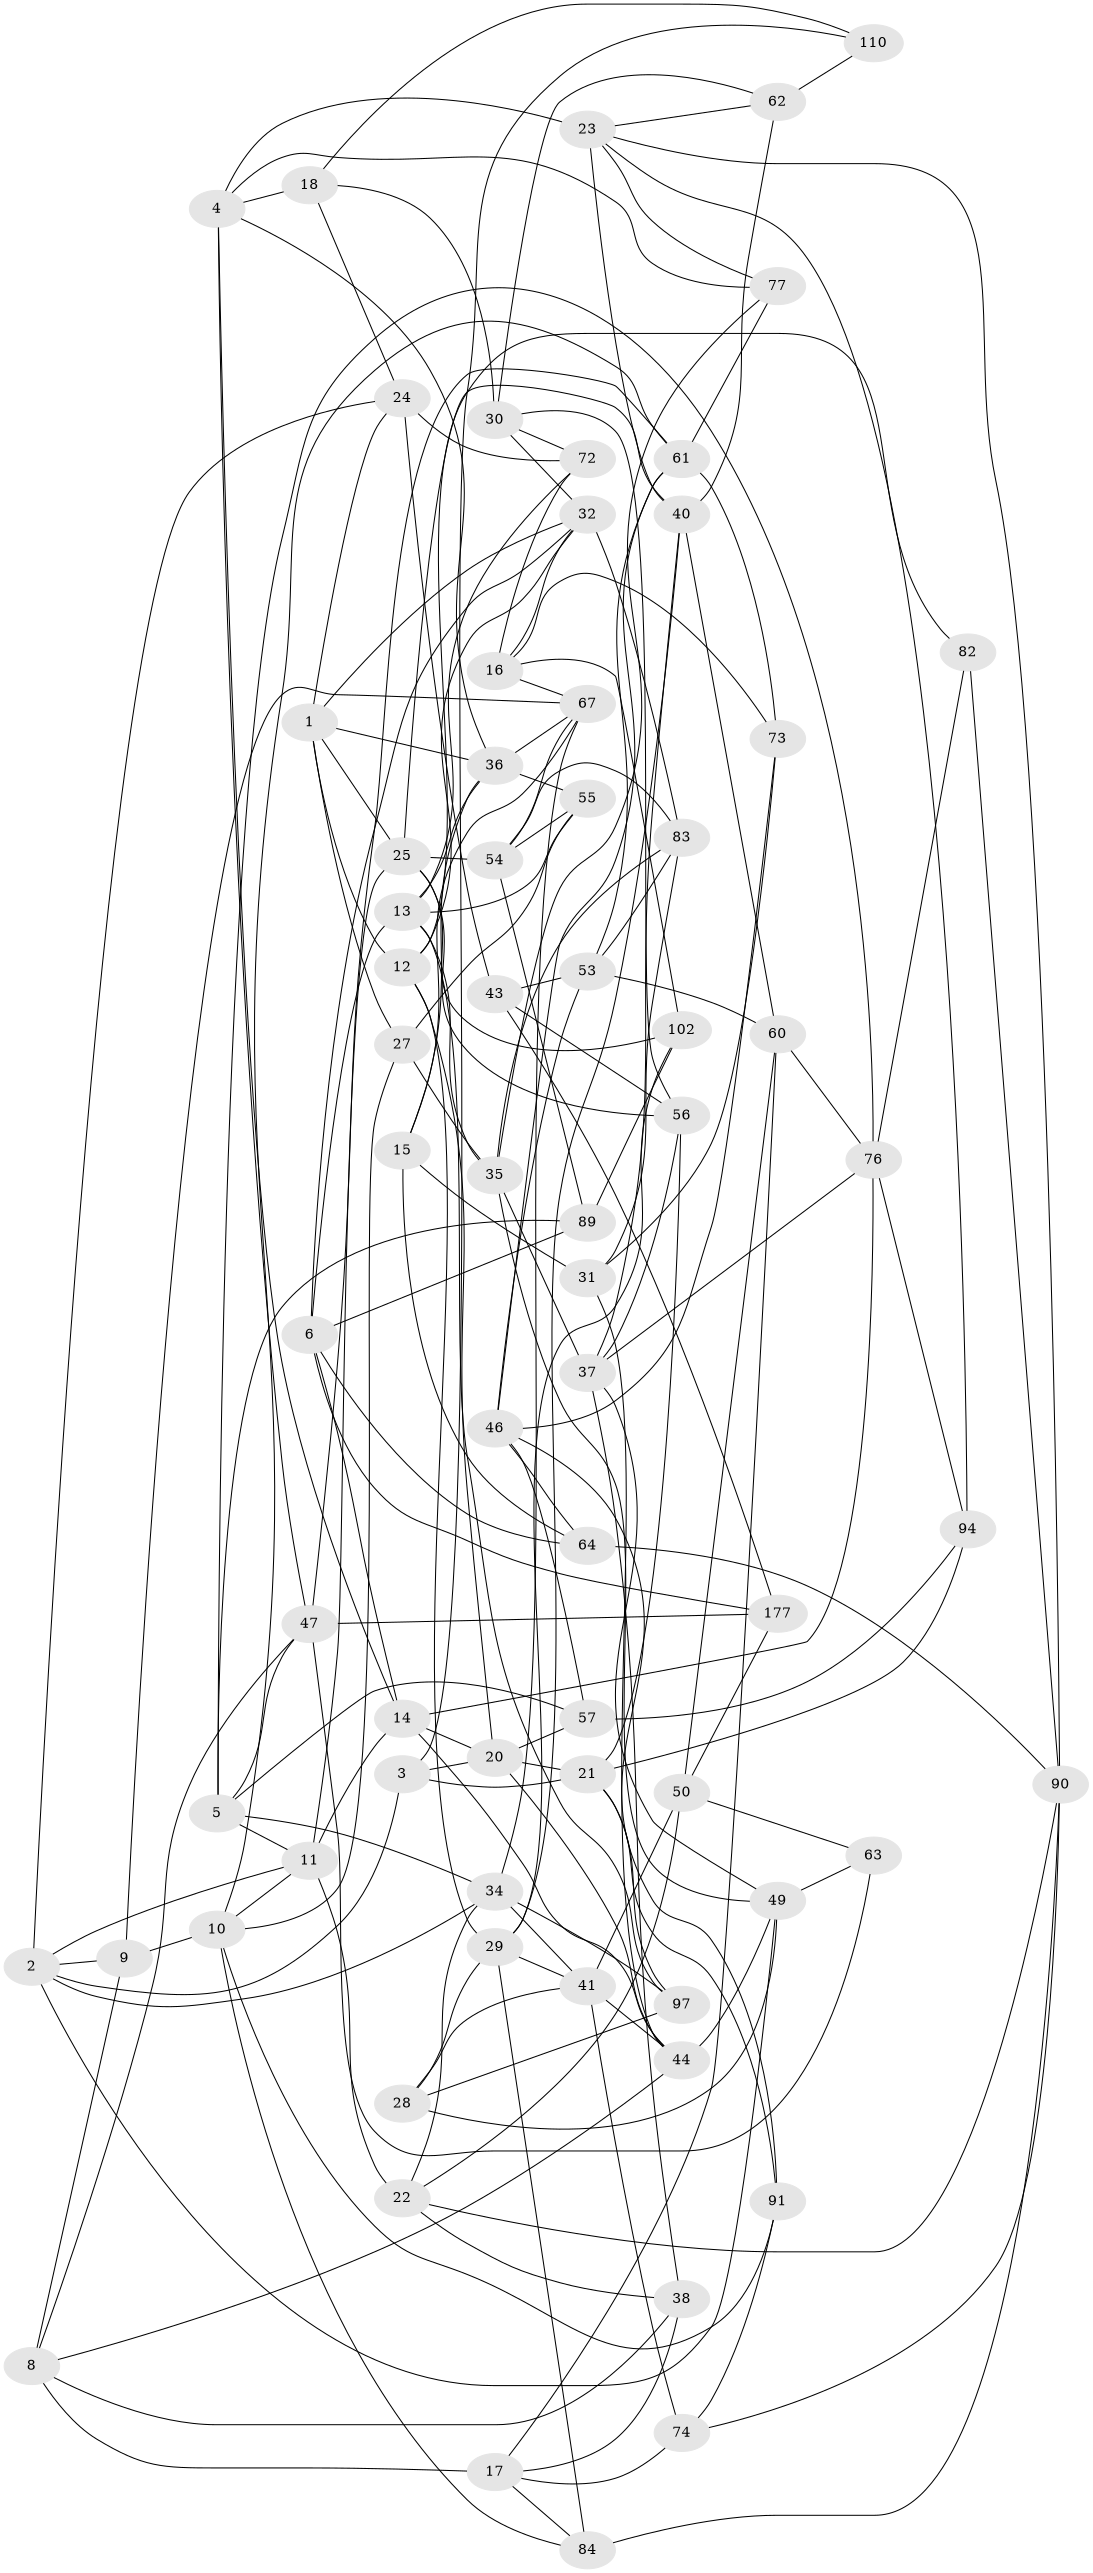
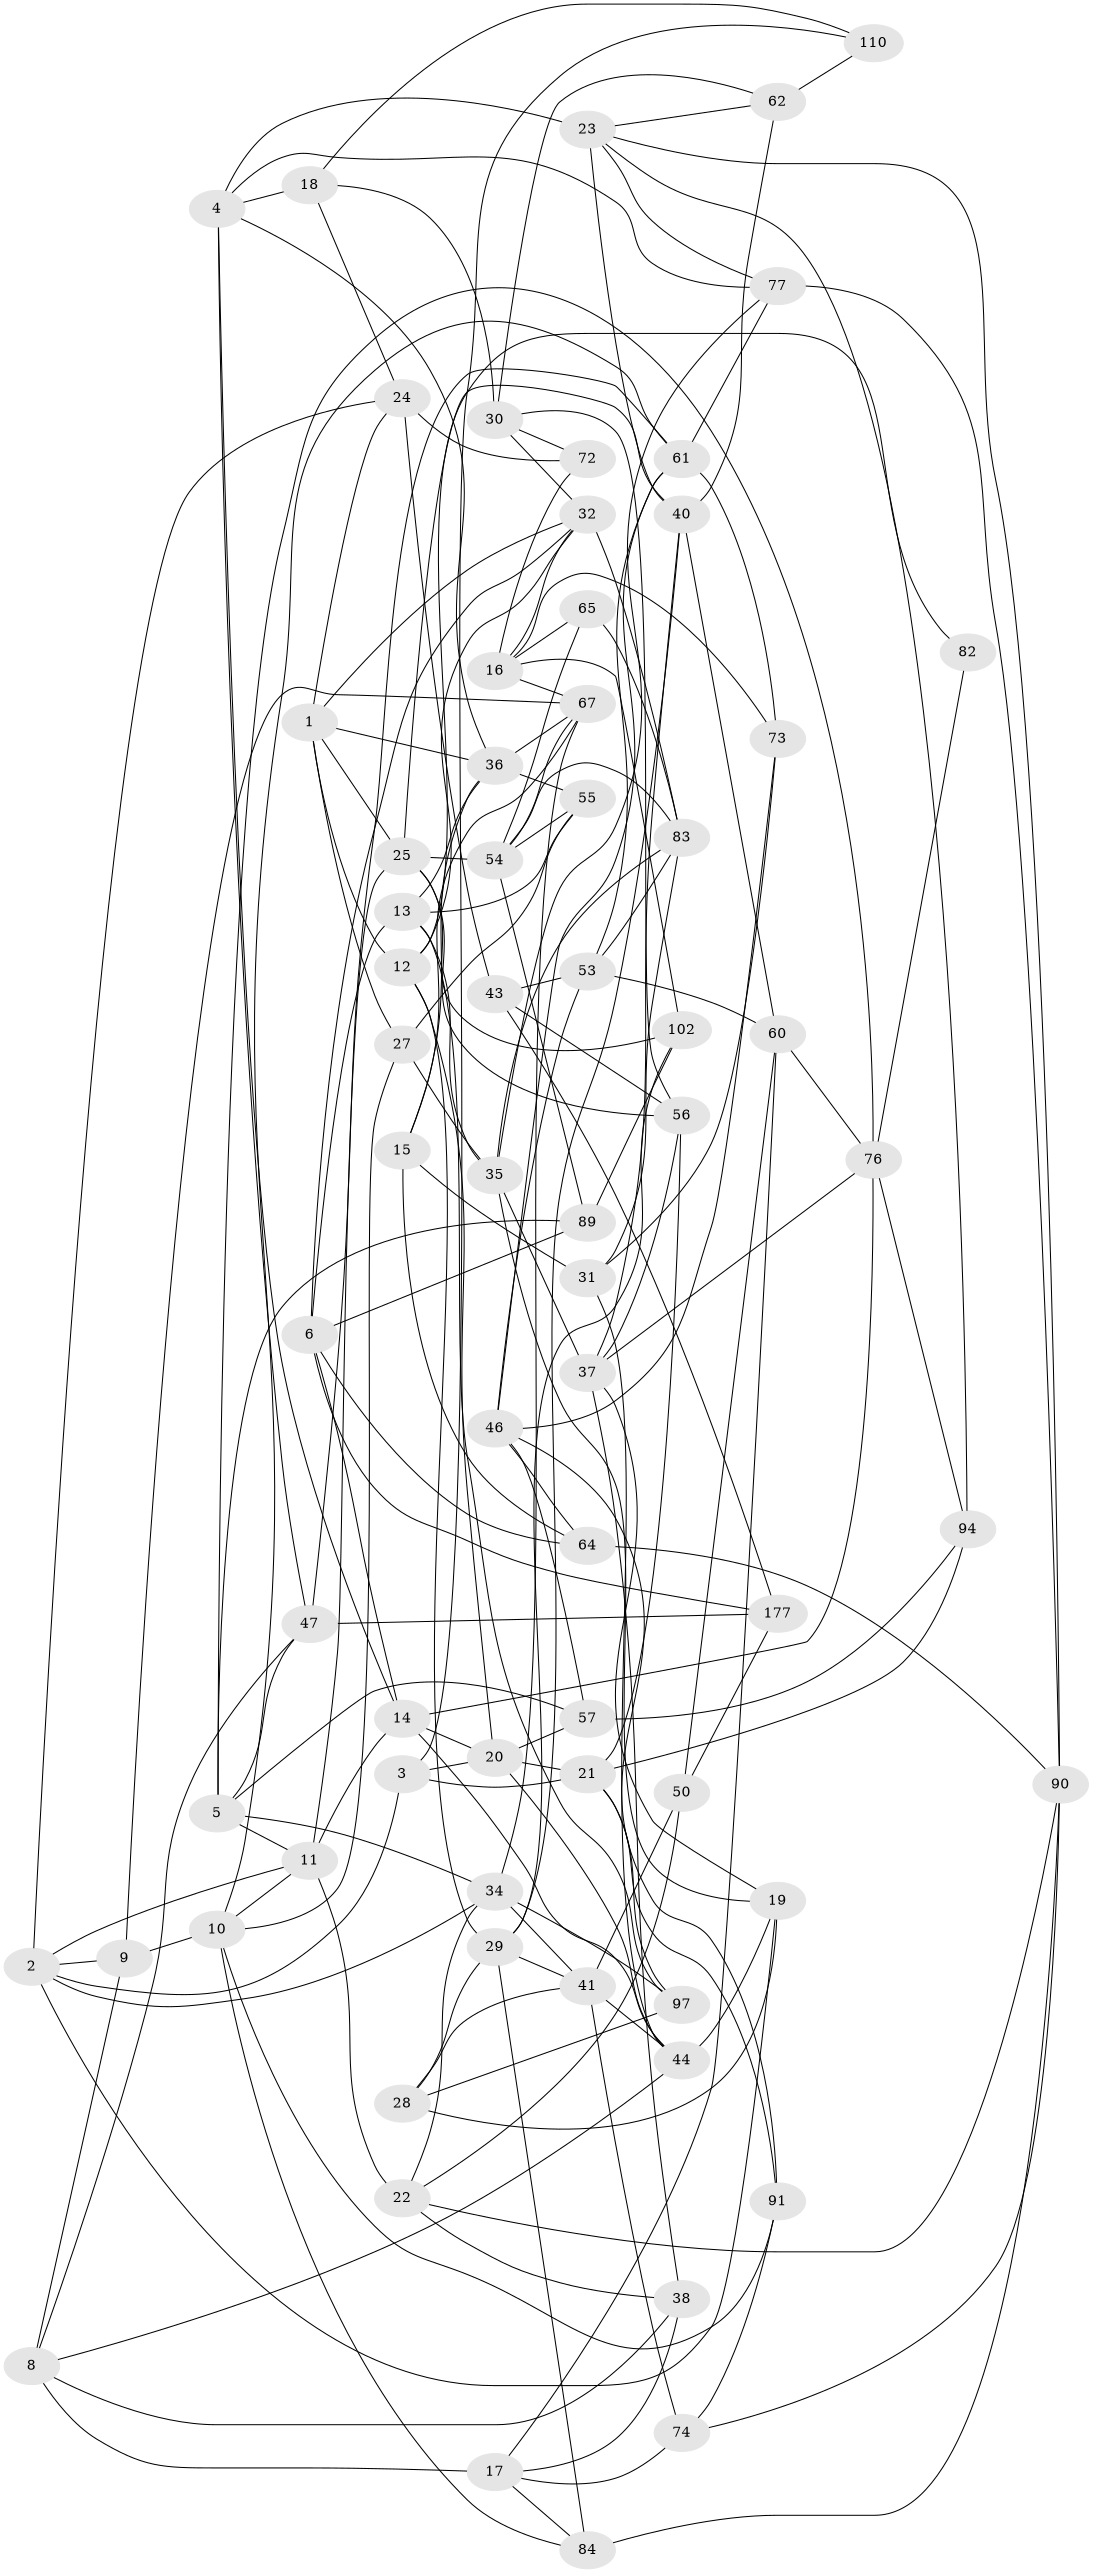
none -> (588, 609)
(453, 658) -> none
(1014, 1219) -> (1028, 978)
(874, 1856) -> none
(778, 1901) -> (778, 1901)
